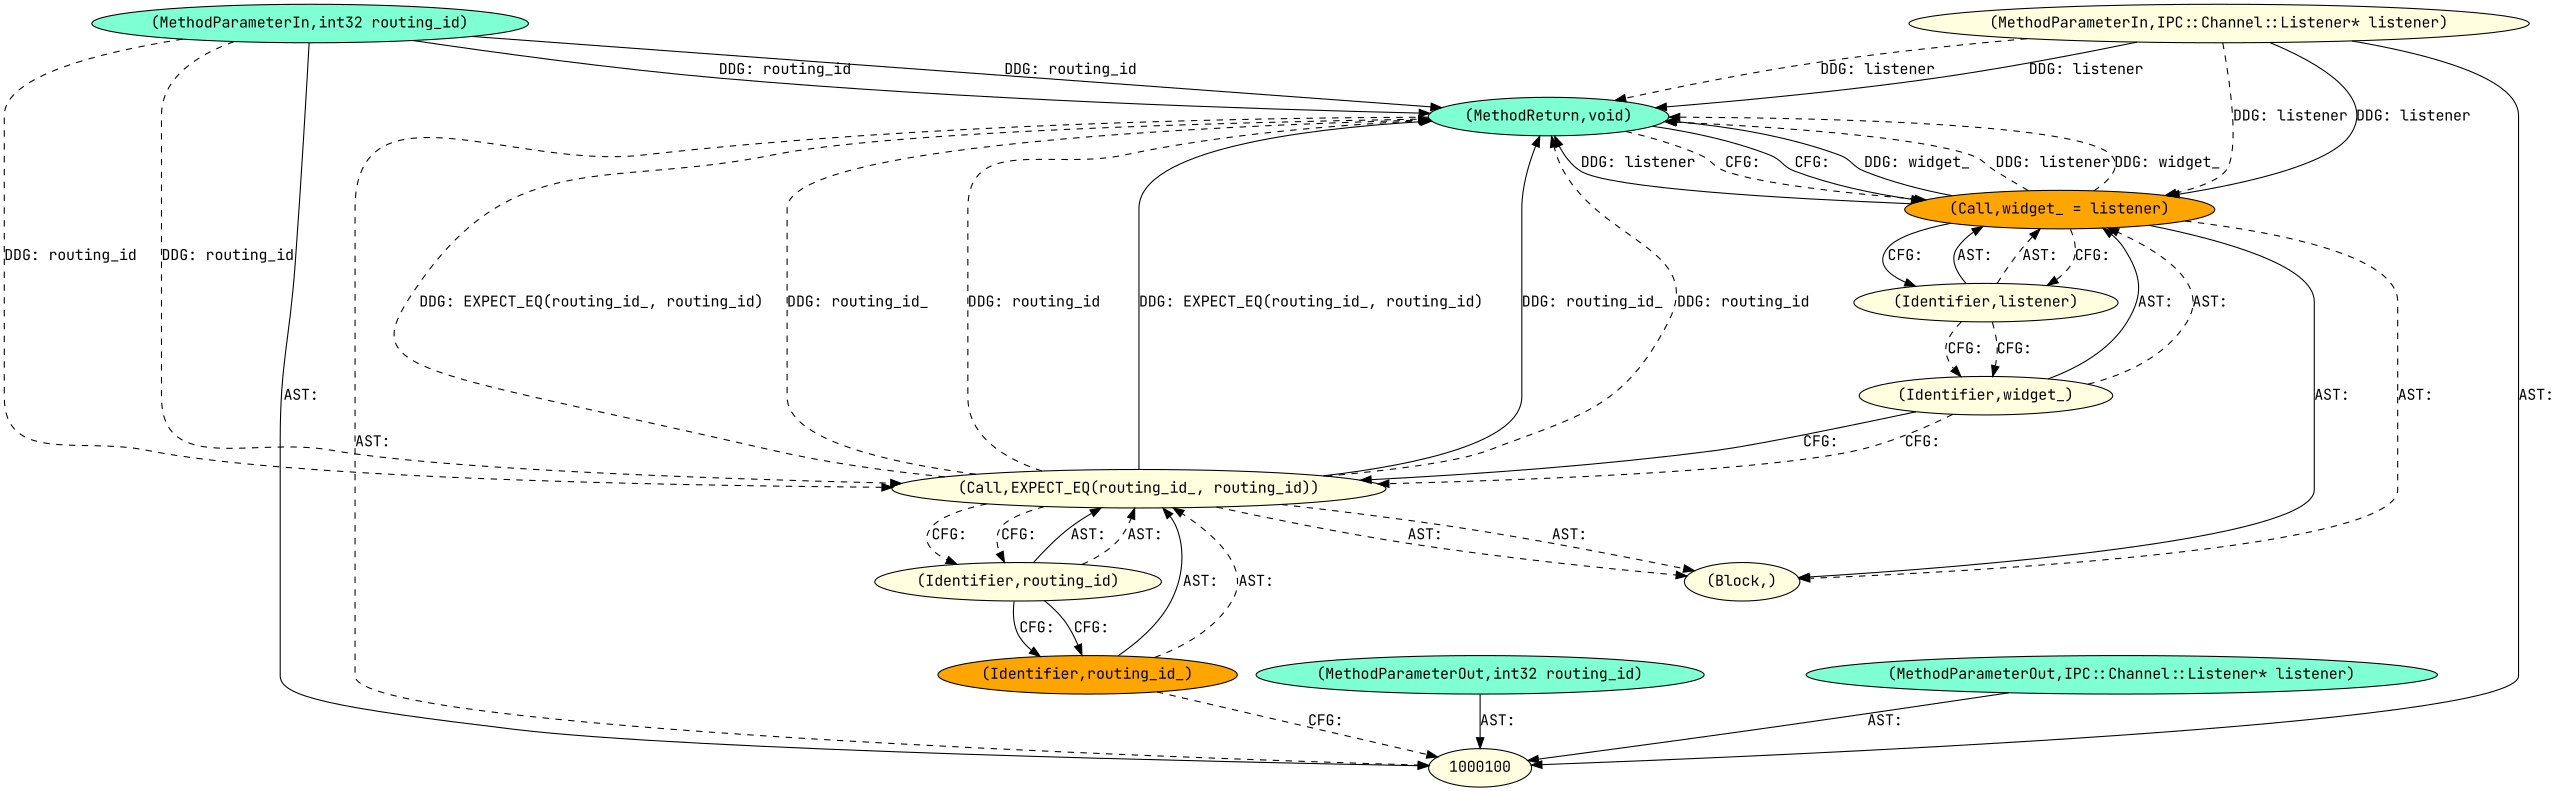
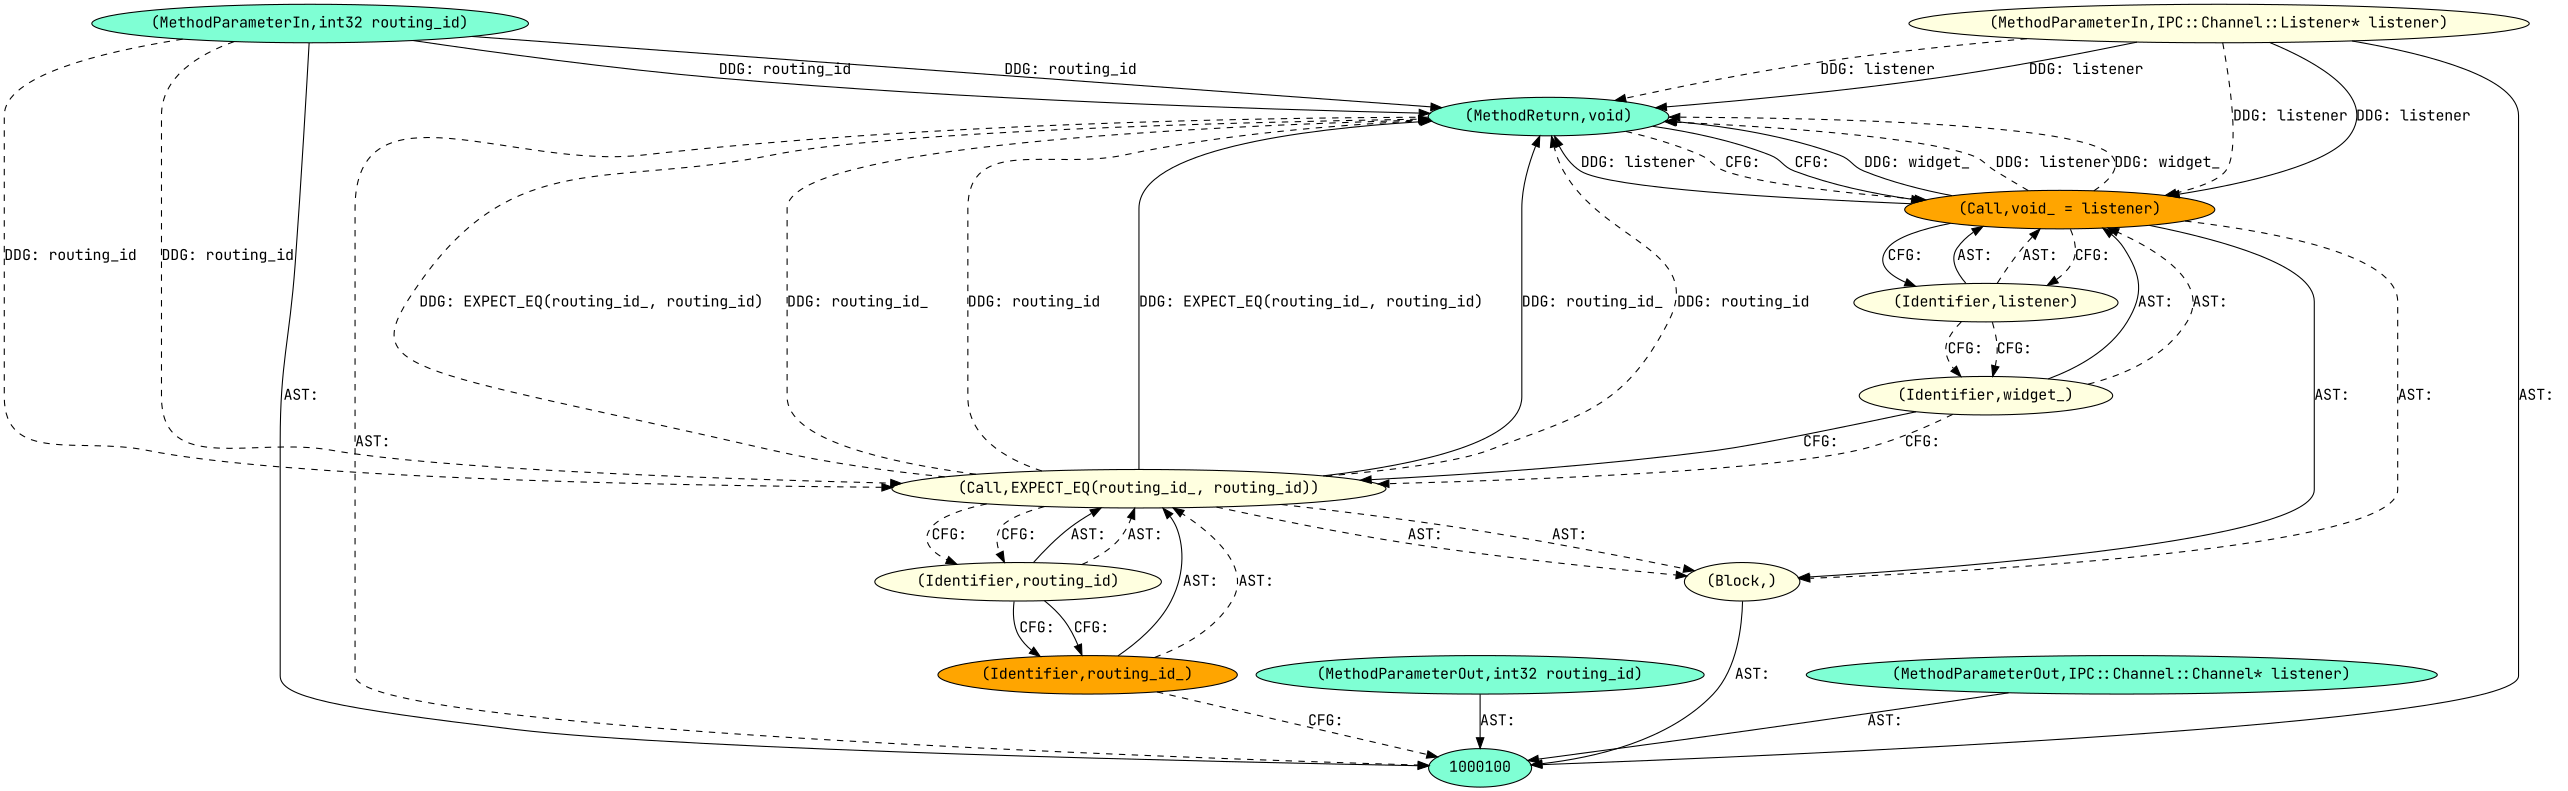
(2060, 210) -> (2060, 210)
(2122, 675) -> (2122, 675)
none -> (1678, 722)
(1480, 768) -> (1480, 768)
